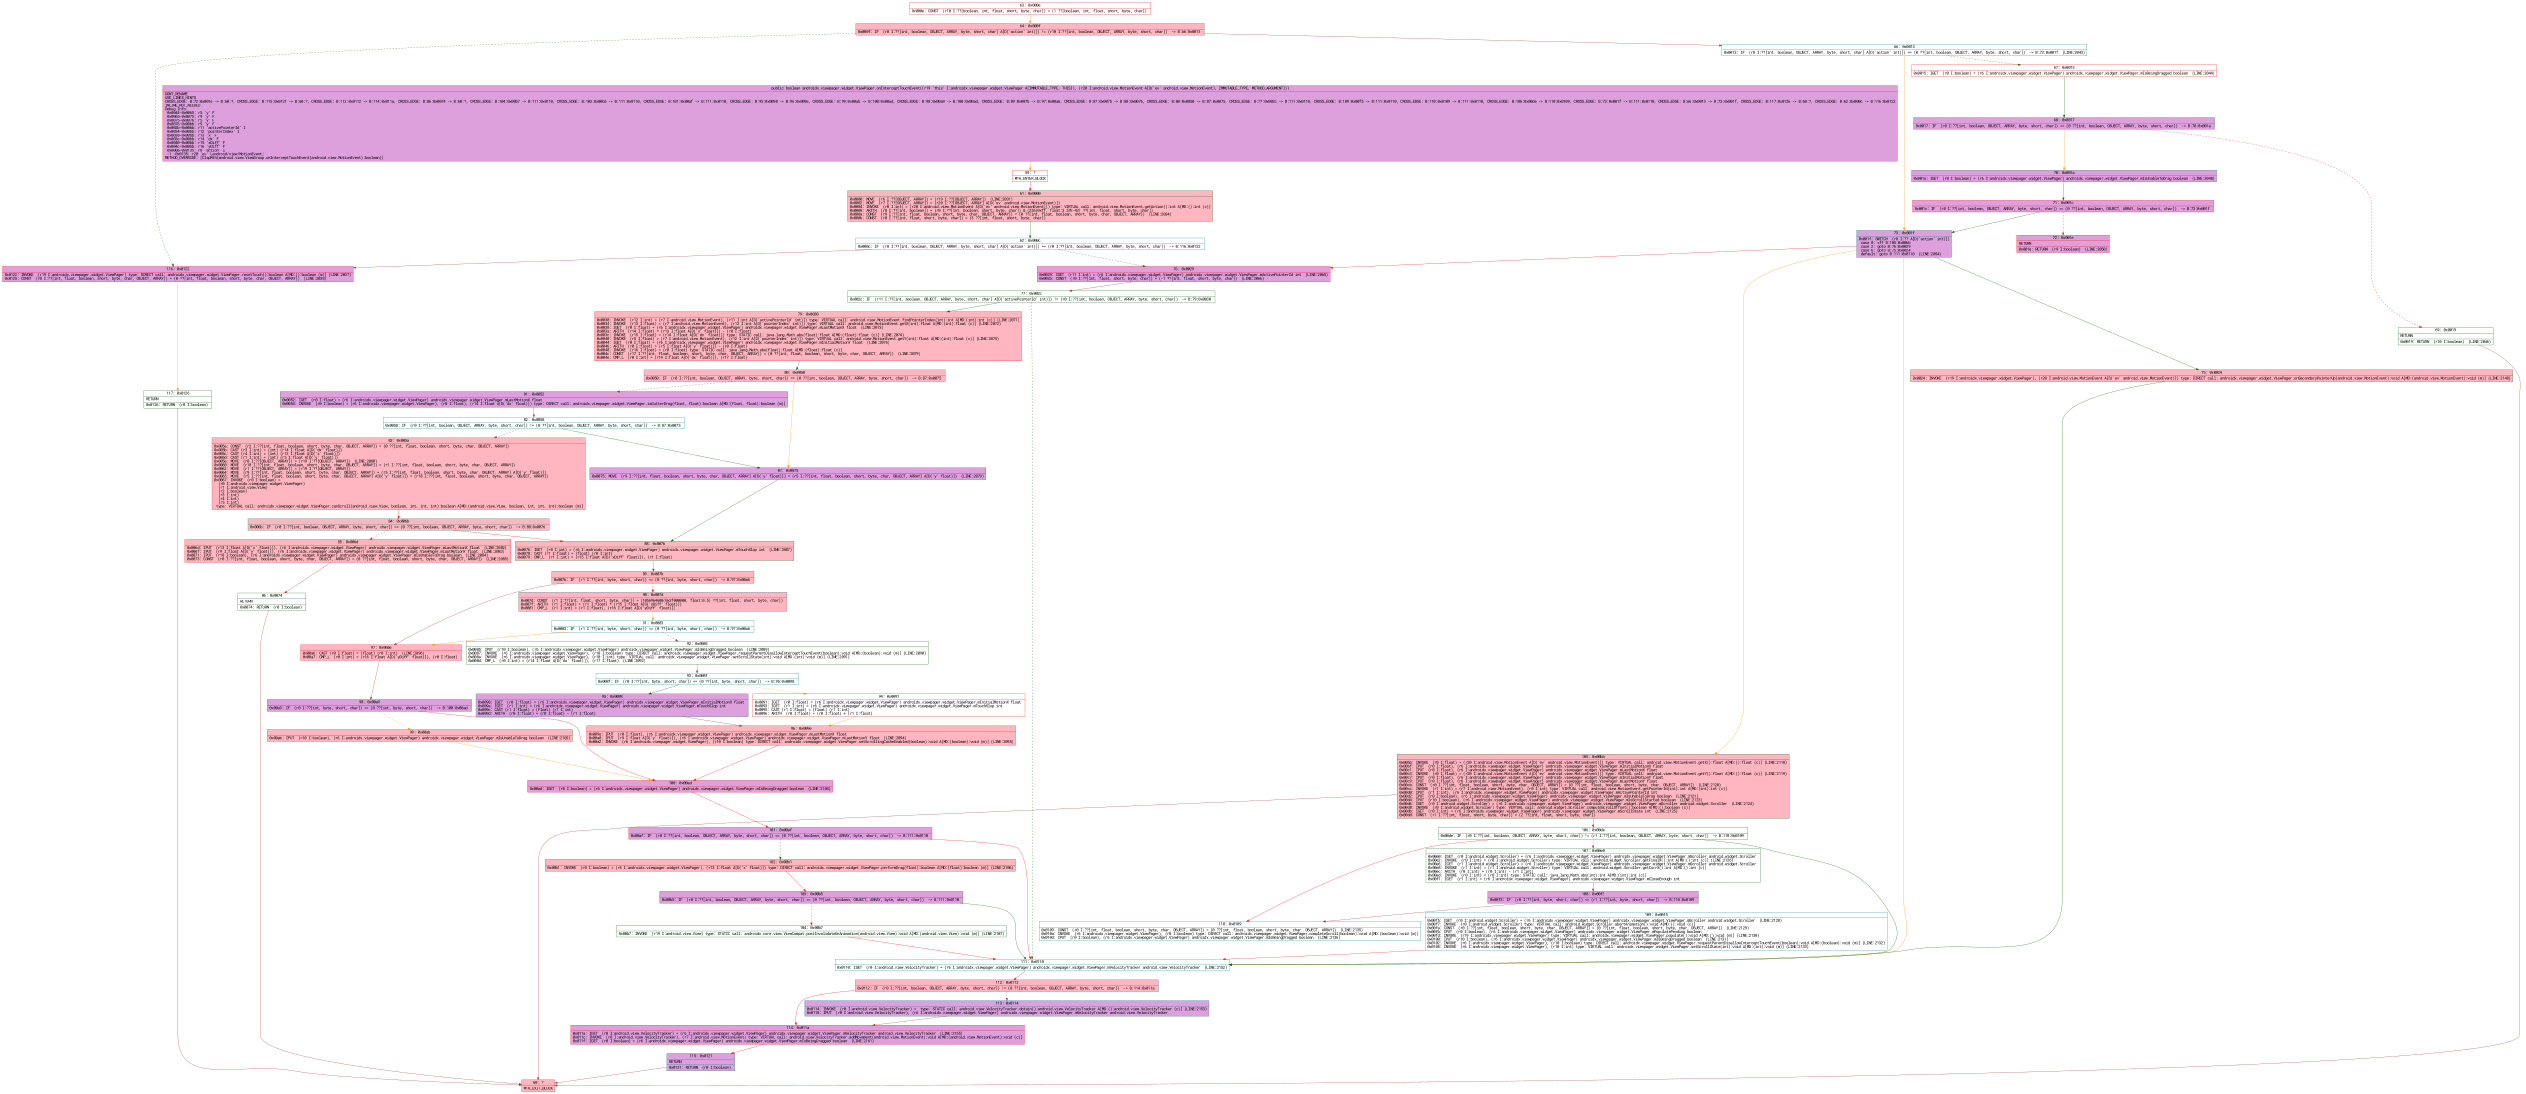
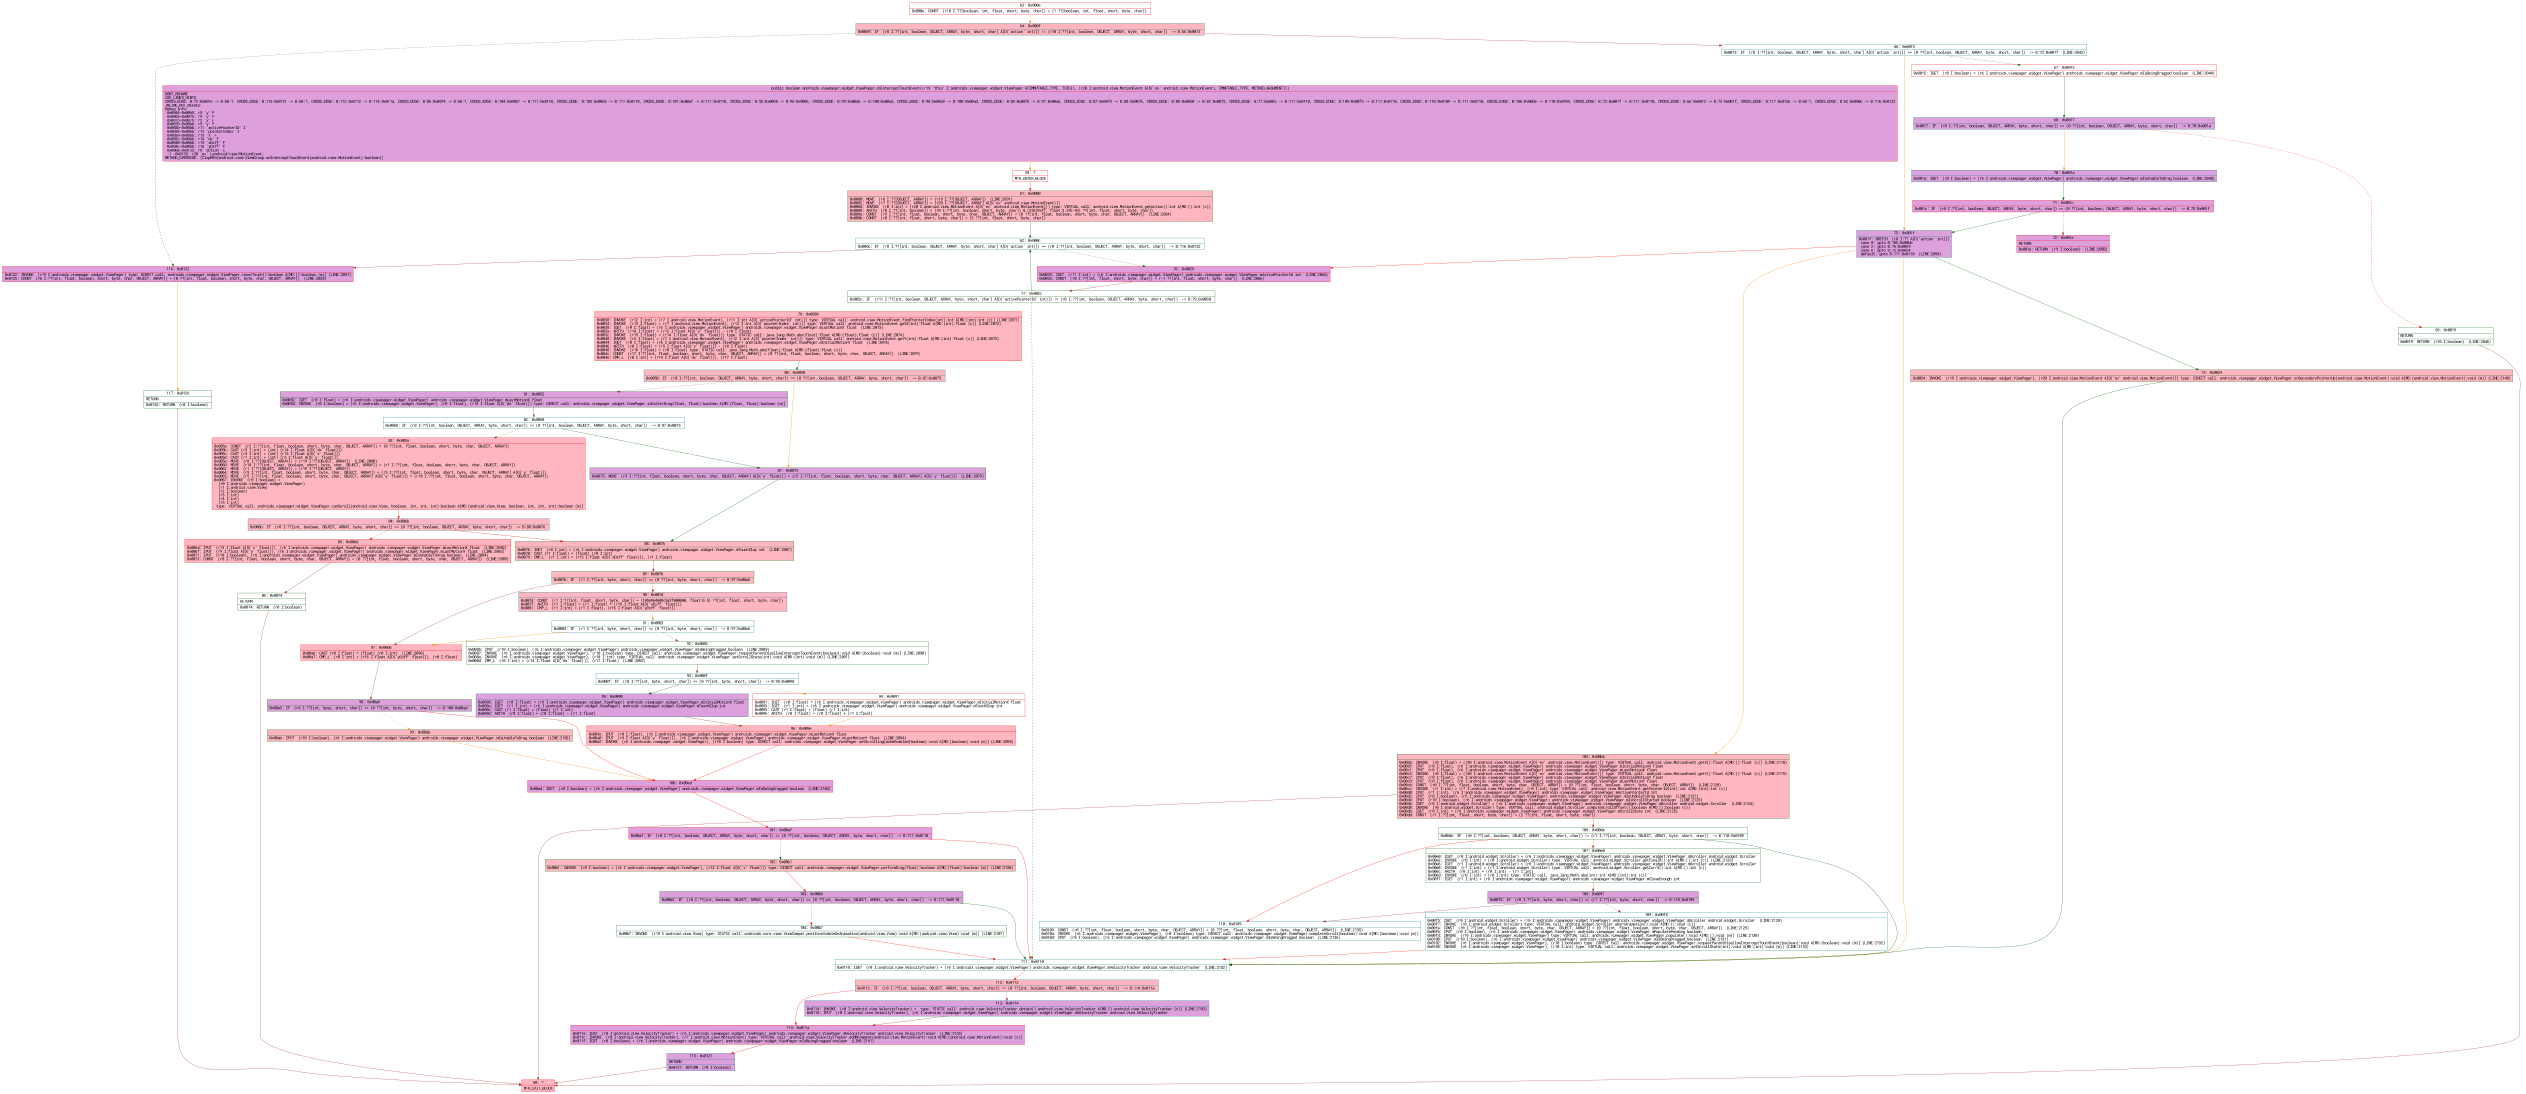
(1884, 243) -> (1886, 243)
(975, 307) -> (1031, 272)
none -> (1611, 907)
